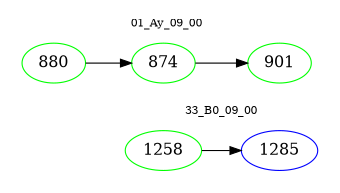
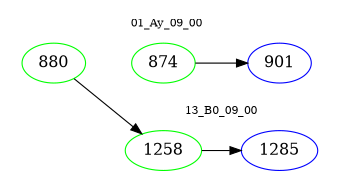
(103, 63) -> (104, 103)
(280, 63) -> (280, 63)
(221, 111) -> (221, 111)
